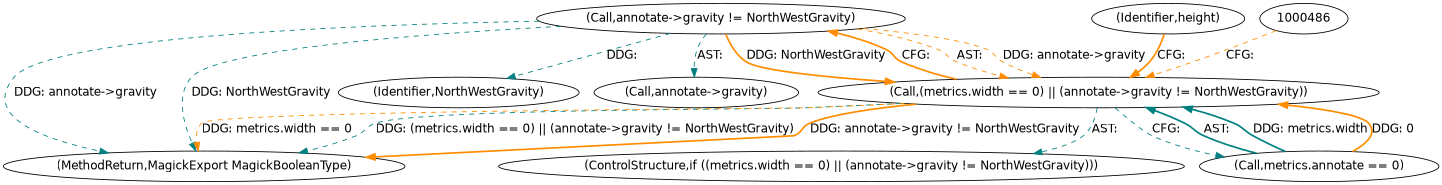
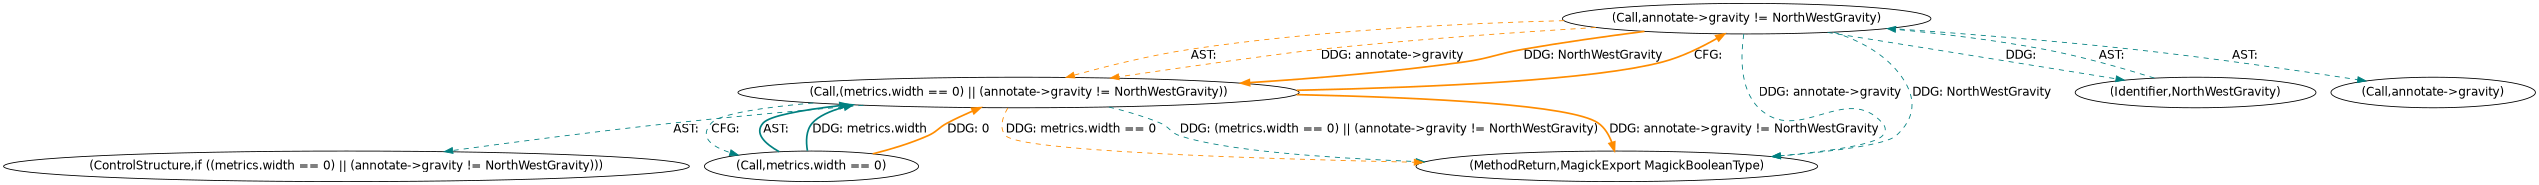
(1168, 19) -> none
(1304, 19) -> none
none -> (2027, 46)
(1319, 166) -> (811, 166)
